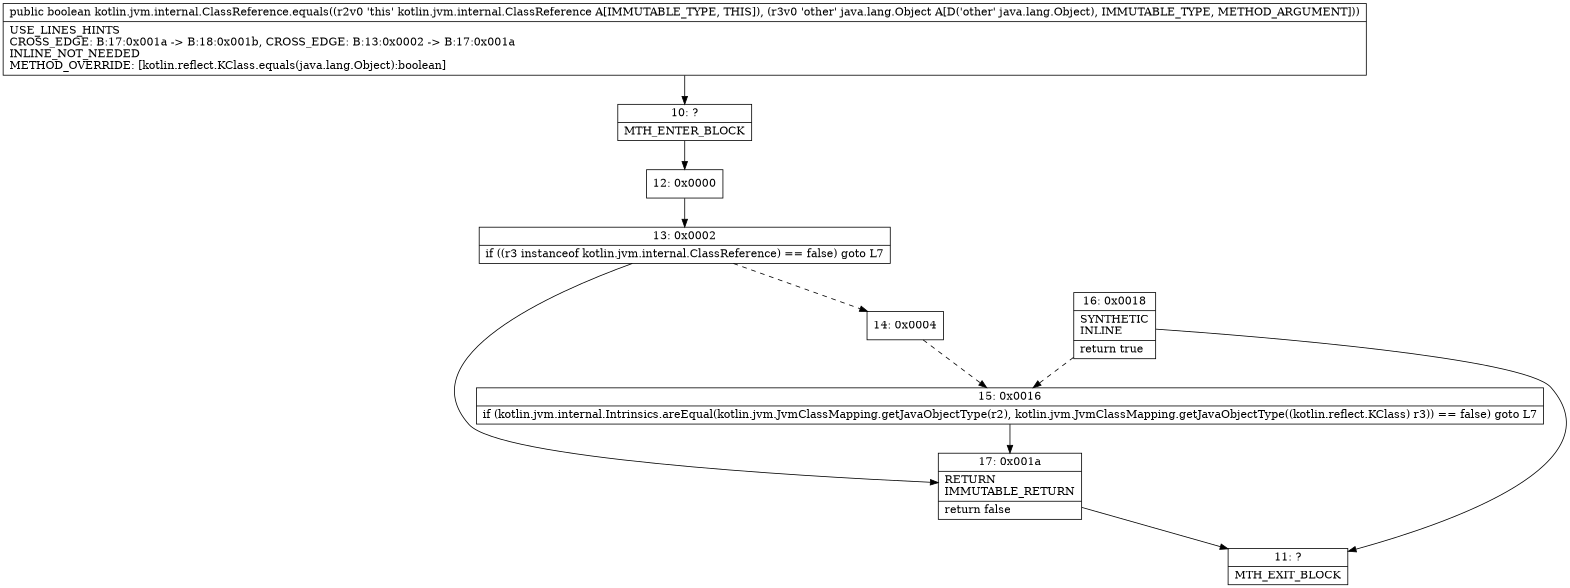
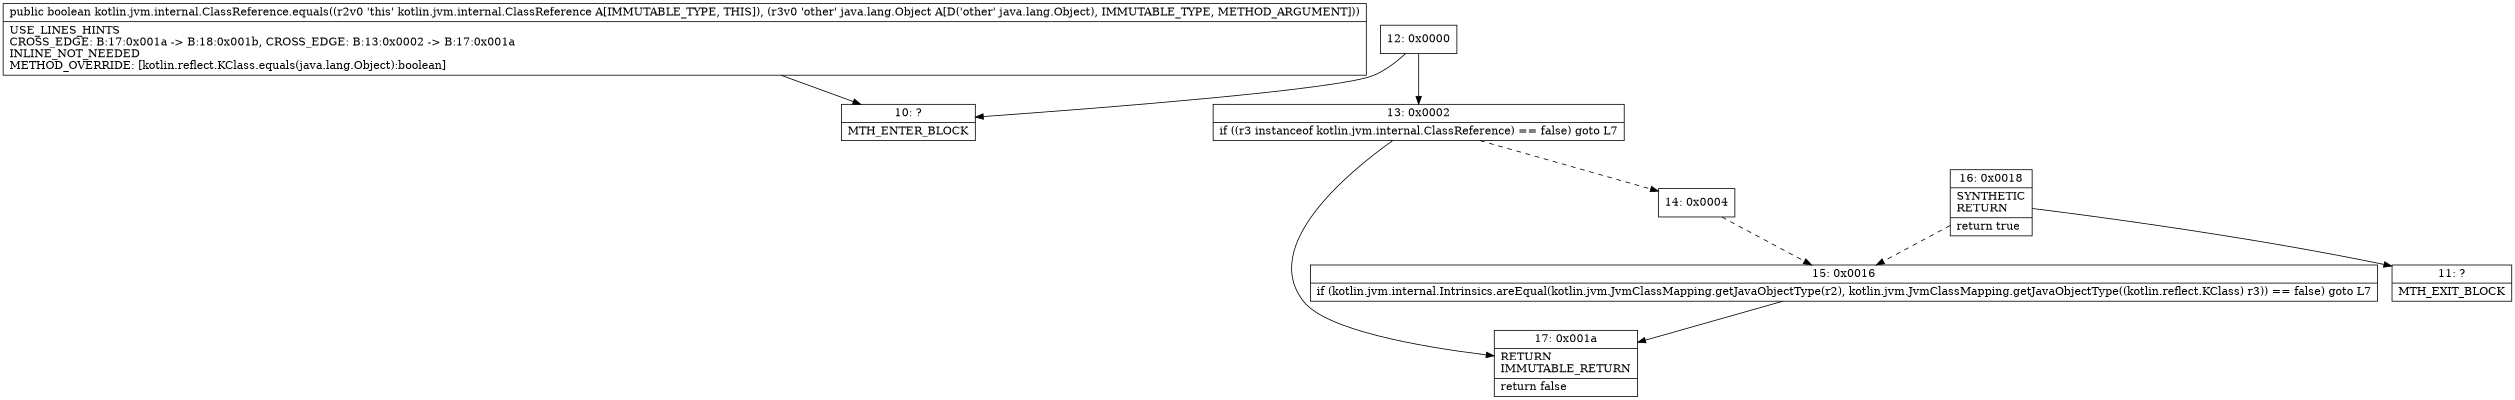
(685, 151) -> (1198, 99)
(1102, 331) -> (1982, 208)
(1151, 527) -> none
